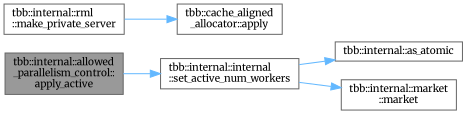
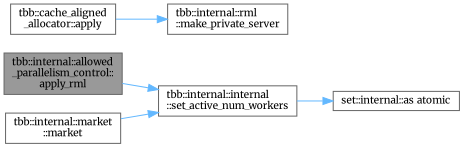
(146, 19) -> (136, 19)
(399, 51) -> (396, 101)
(64, 74) -> (63, 74)
(315, 84) -> (135, 116)
